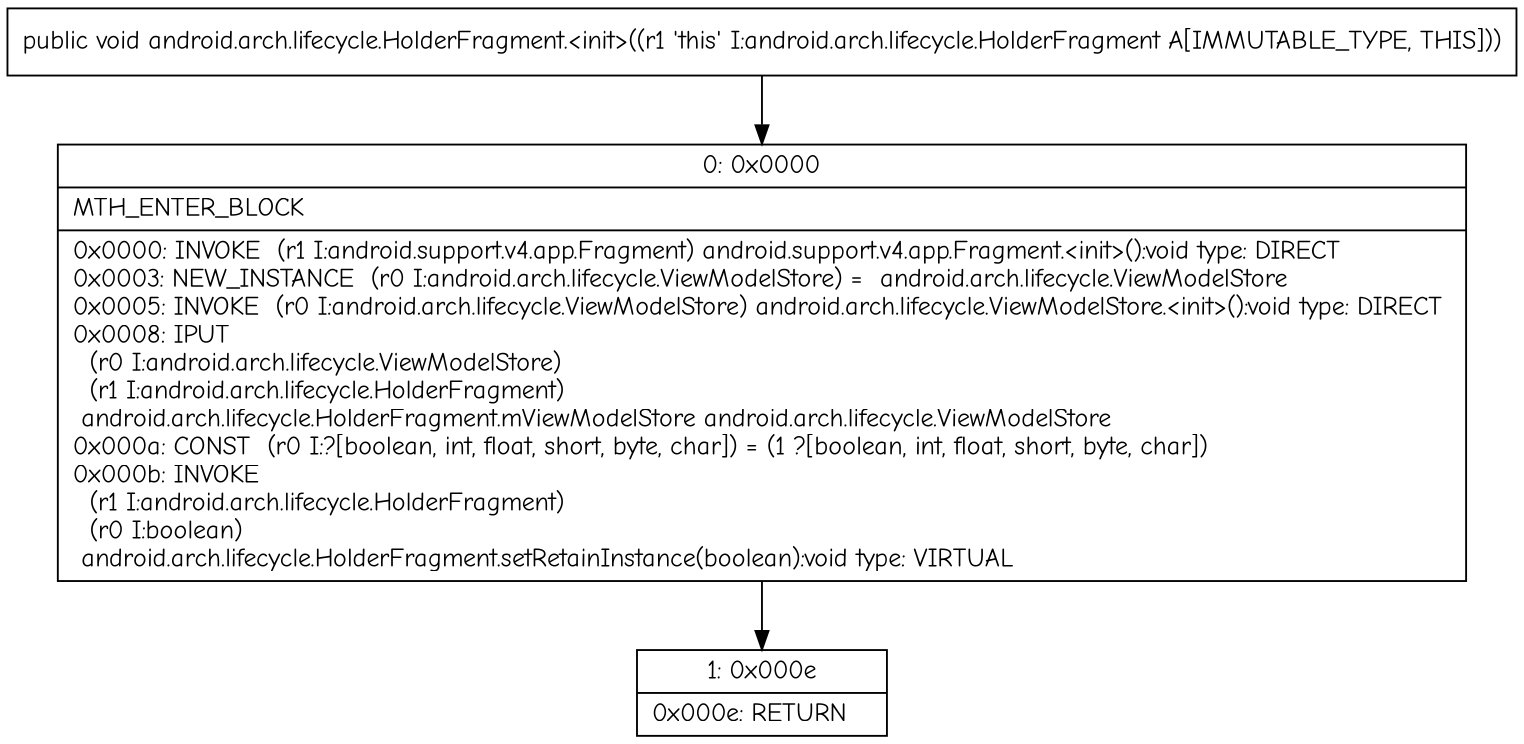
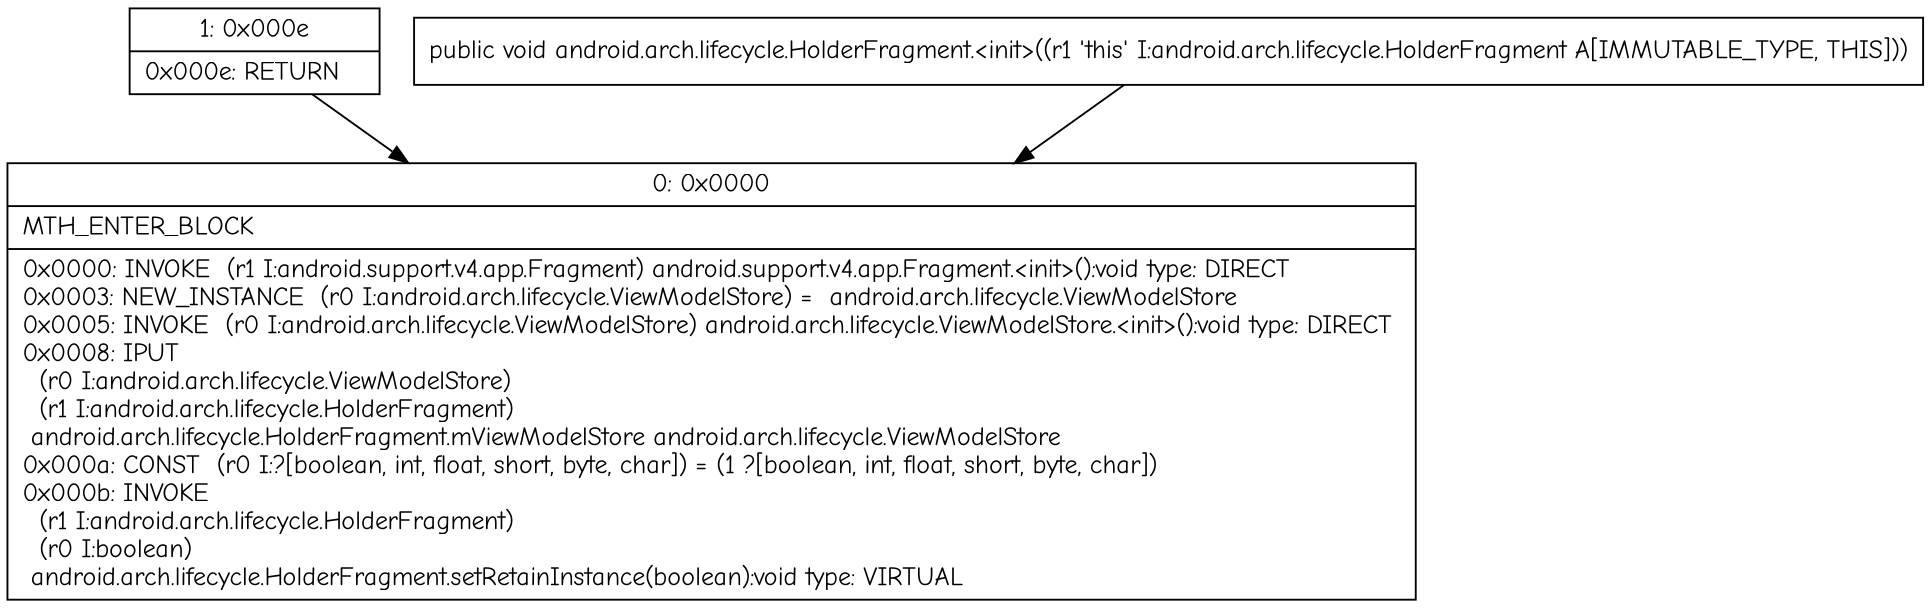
(762, 606) -> (352, 123)
